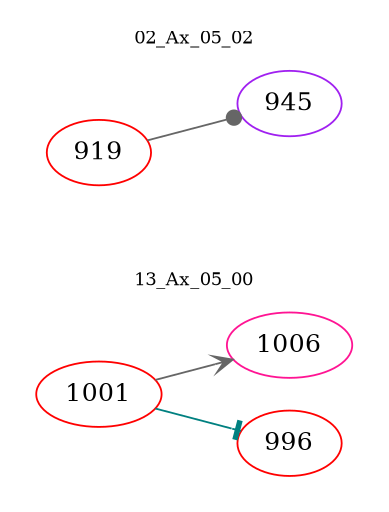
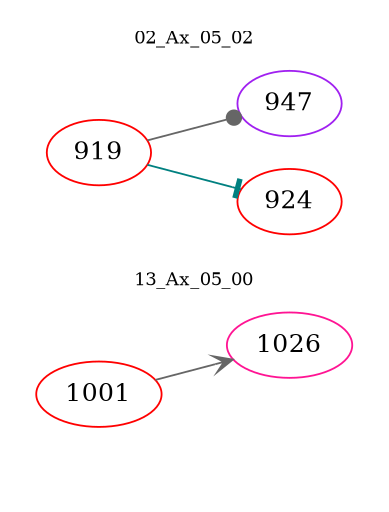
(290, 104) -> (290, 104)
none -> (290, 202)
(290, 345) -> (290, 345)
(290, 443) -> none
